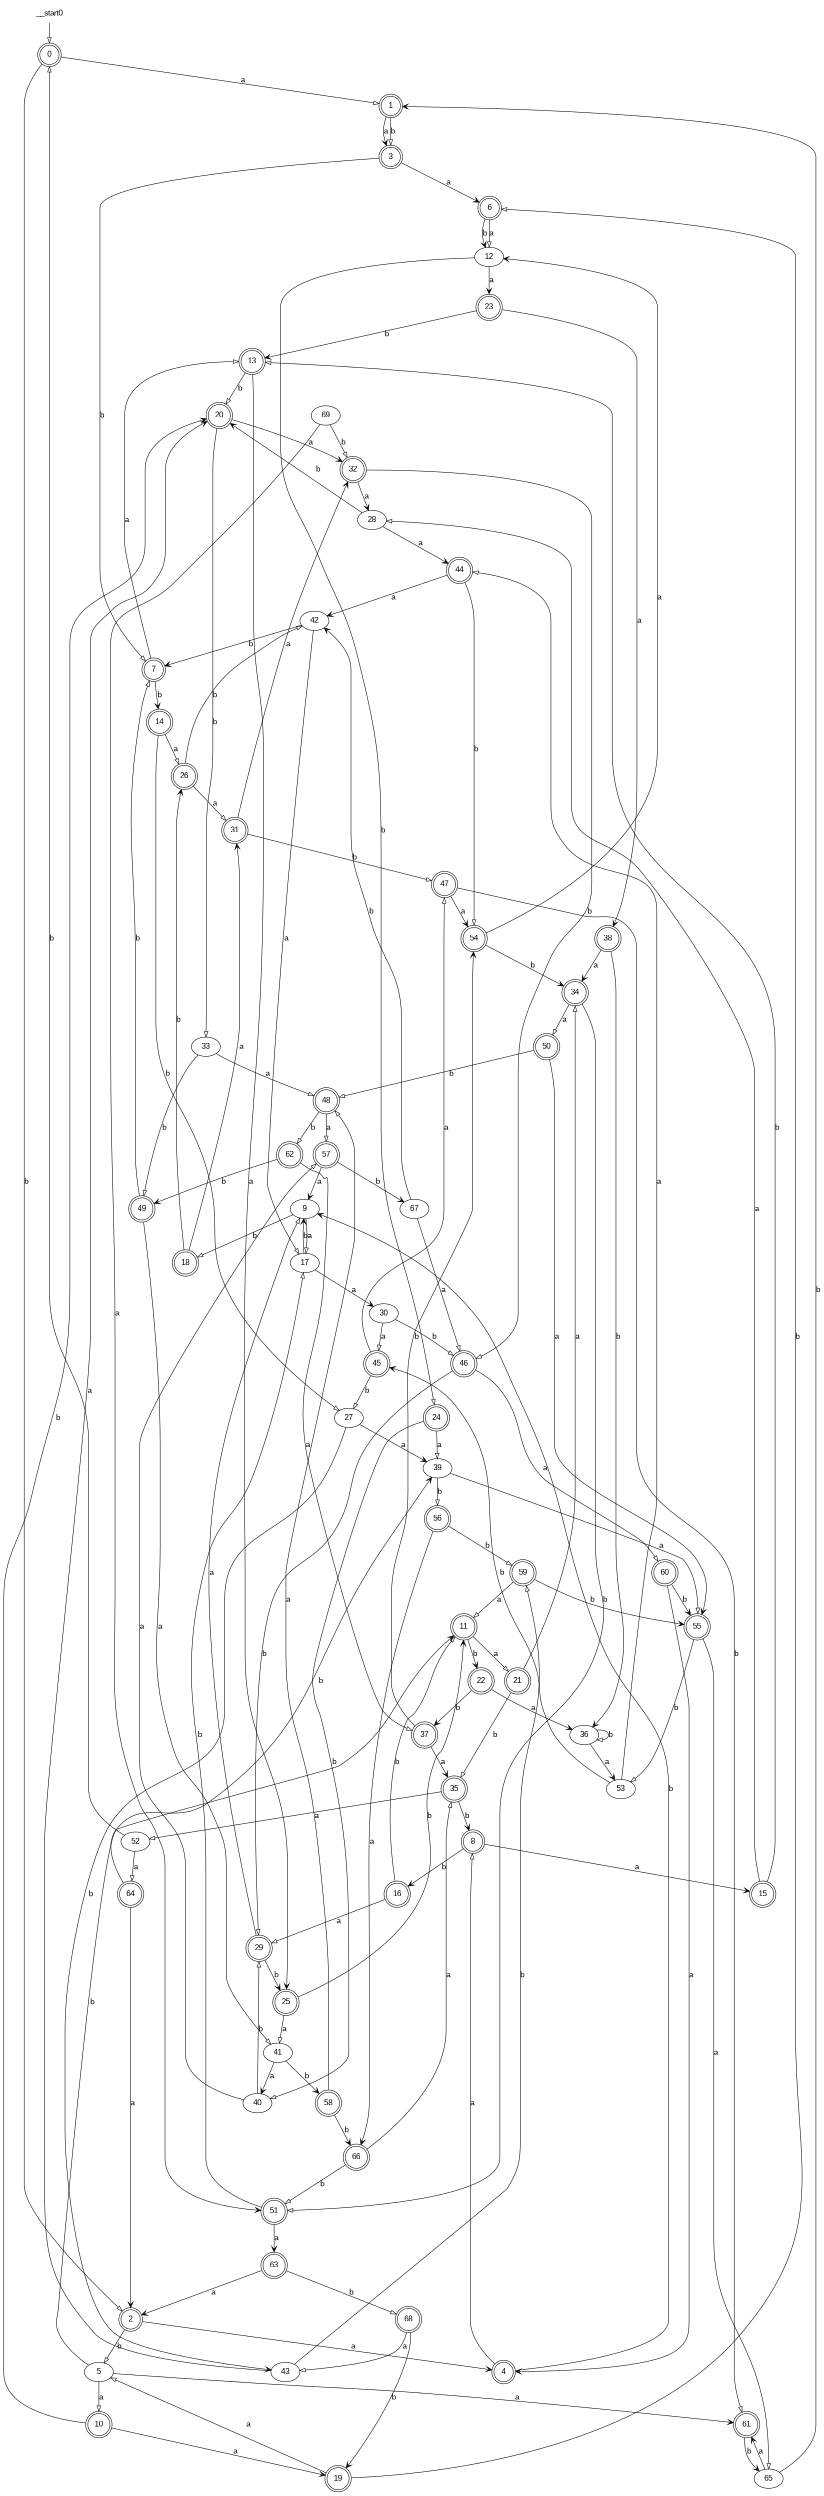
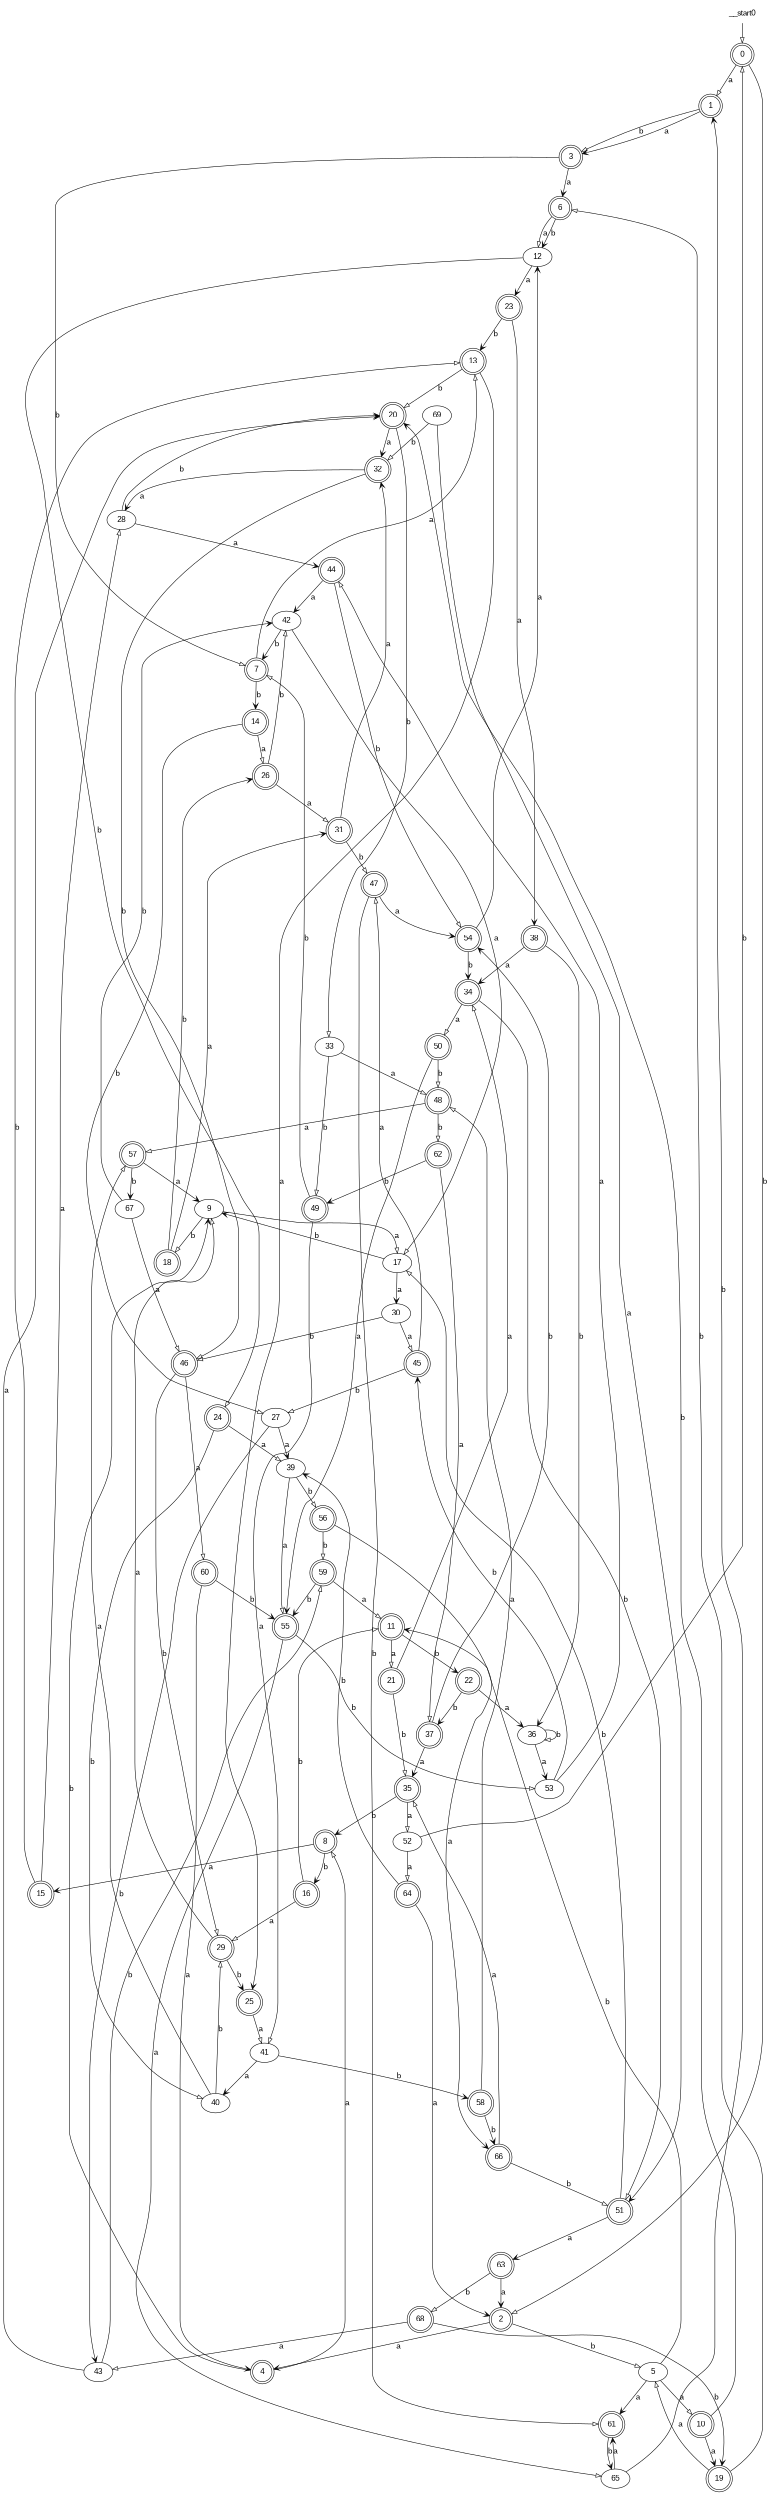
(430, 1850) -> none
